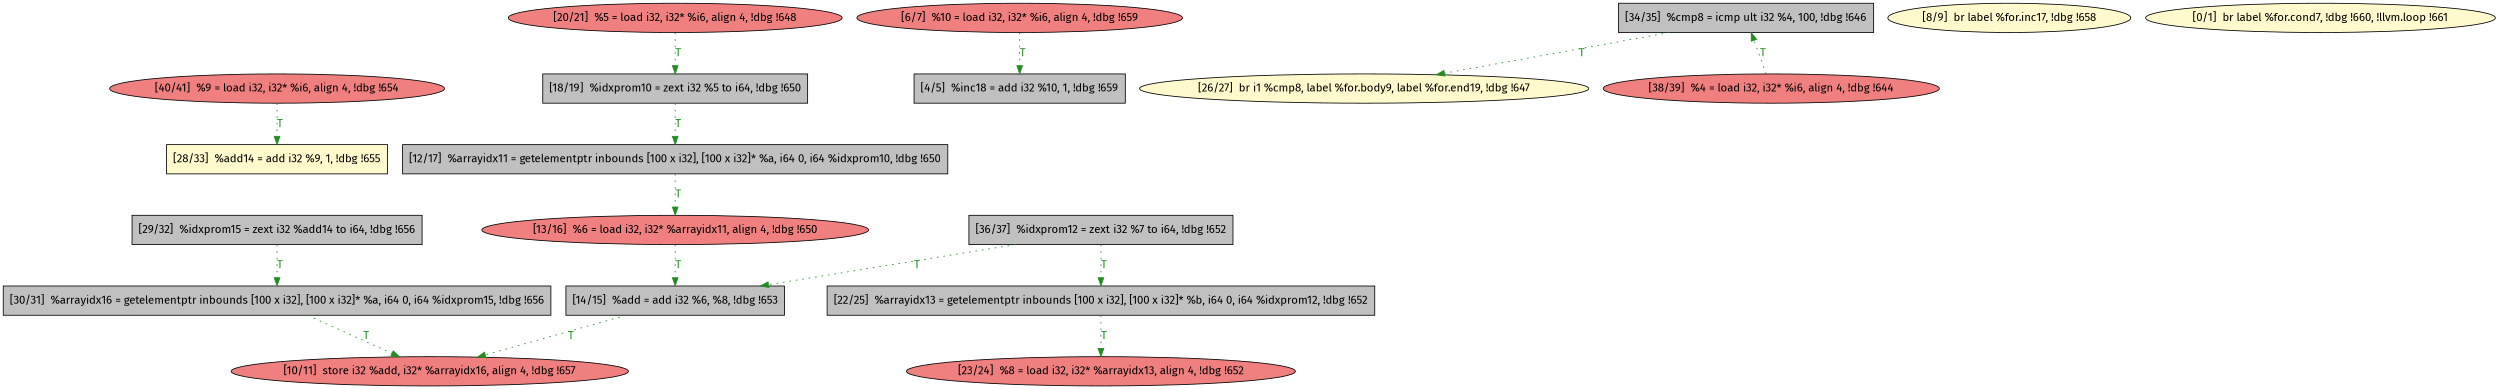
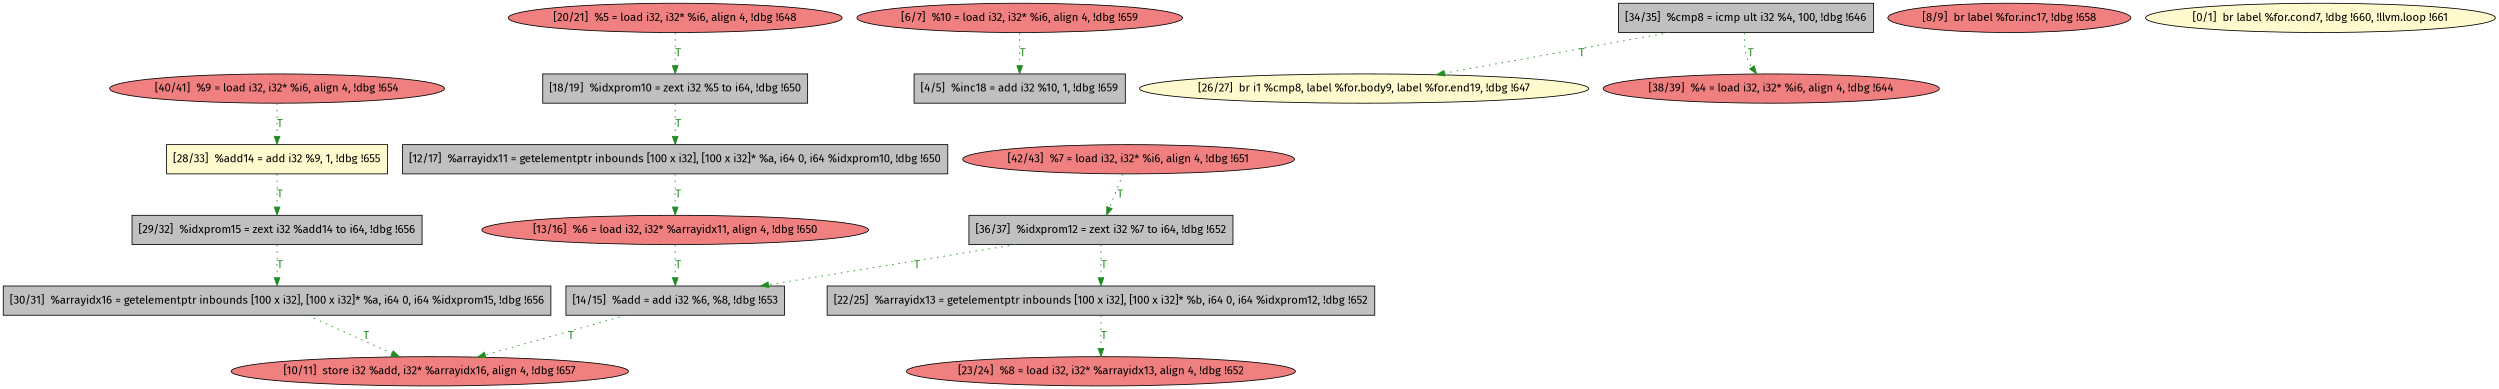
(2009, 18) -> (2009, 18)
(1760, 57) -> (1745, 51)
none -> (1129, 159)
none -> (277, 191)
